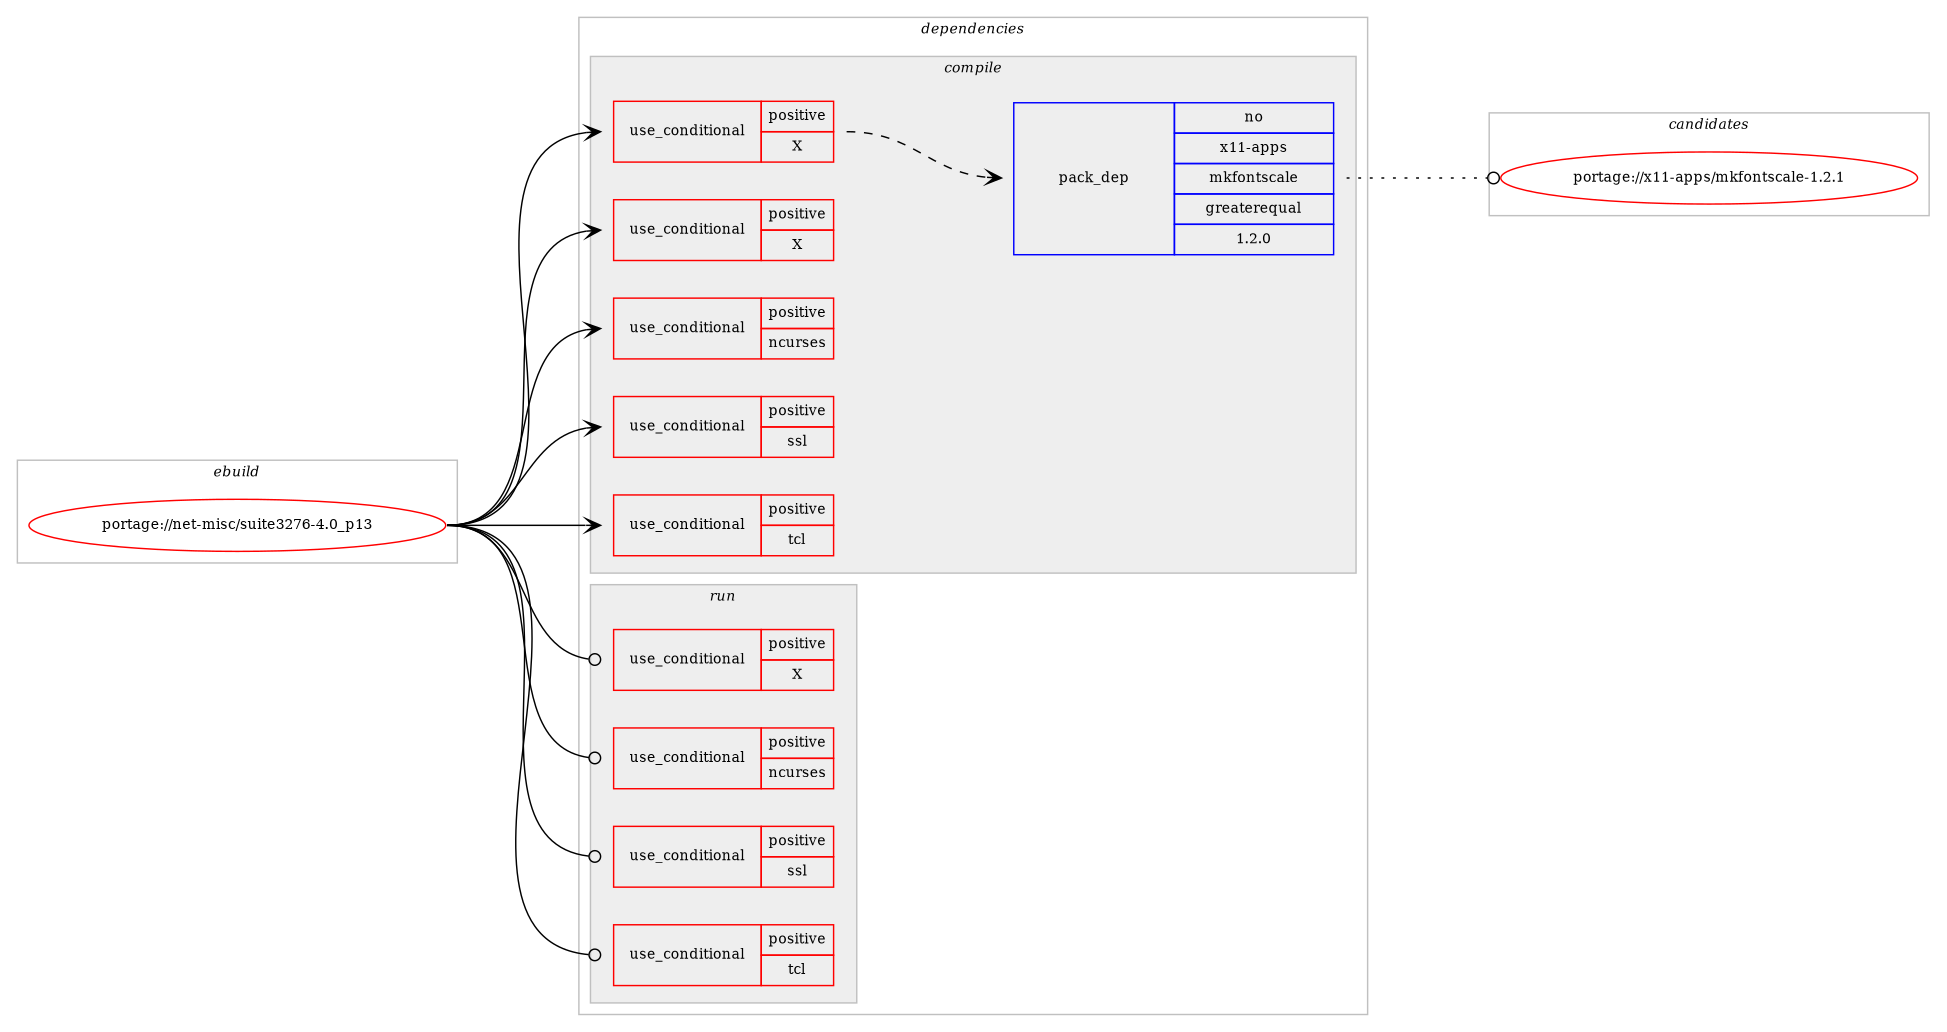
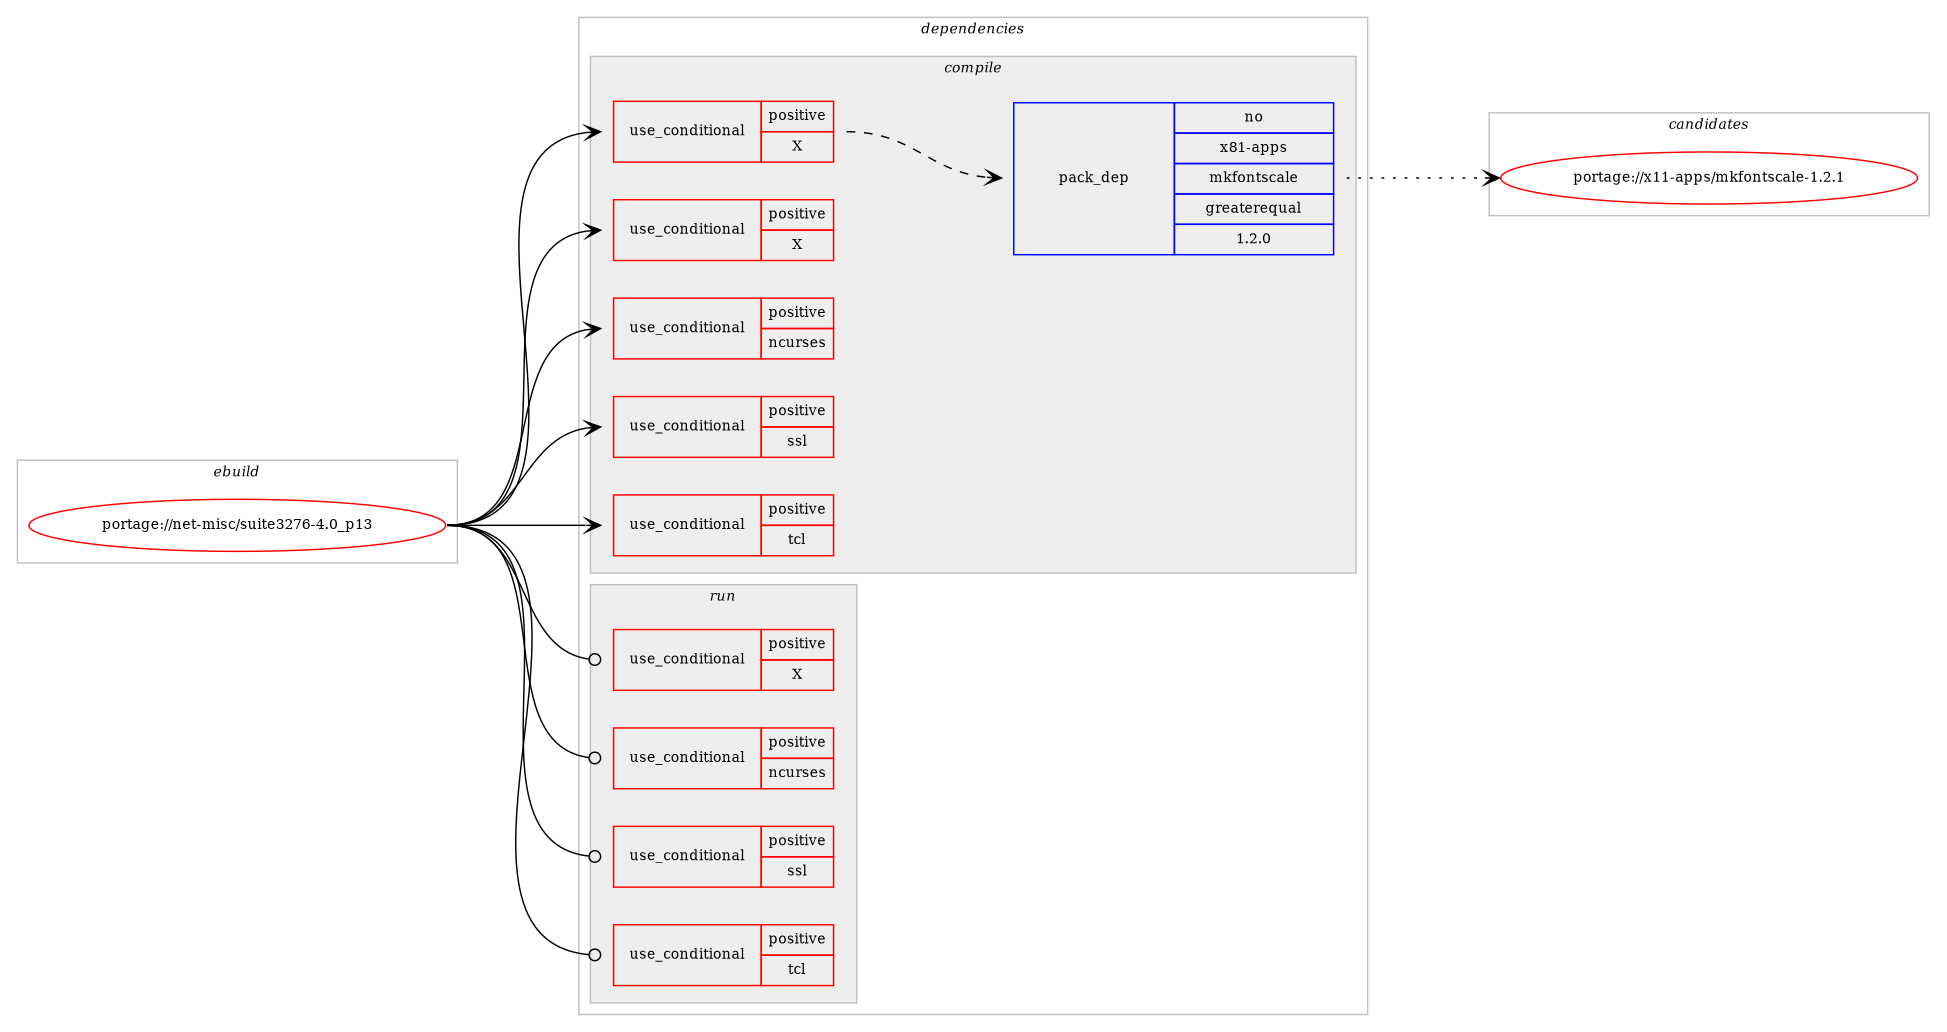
(1254, 148) -> (1254, 148)
(1417, 178) -> (1415, 178)
